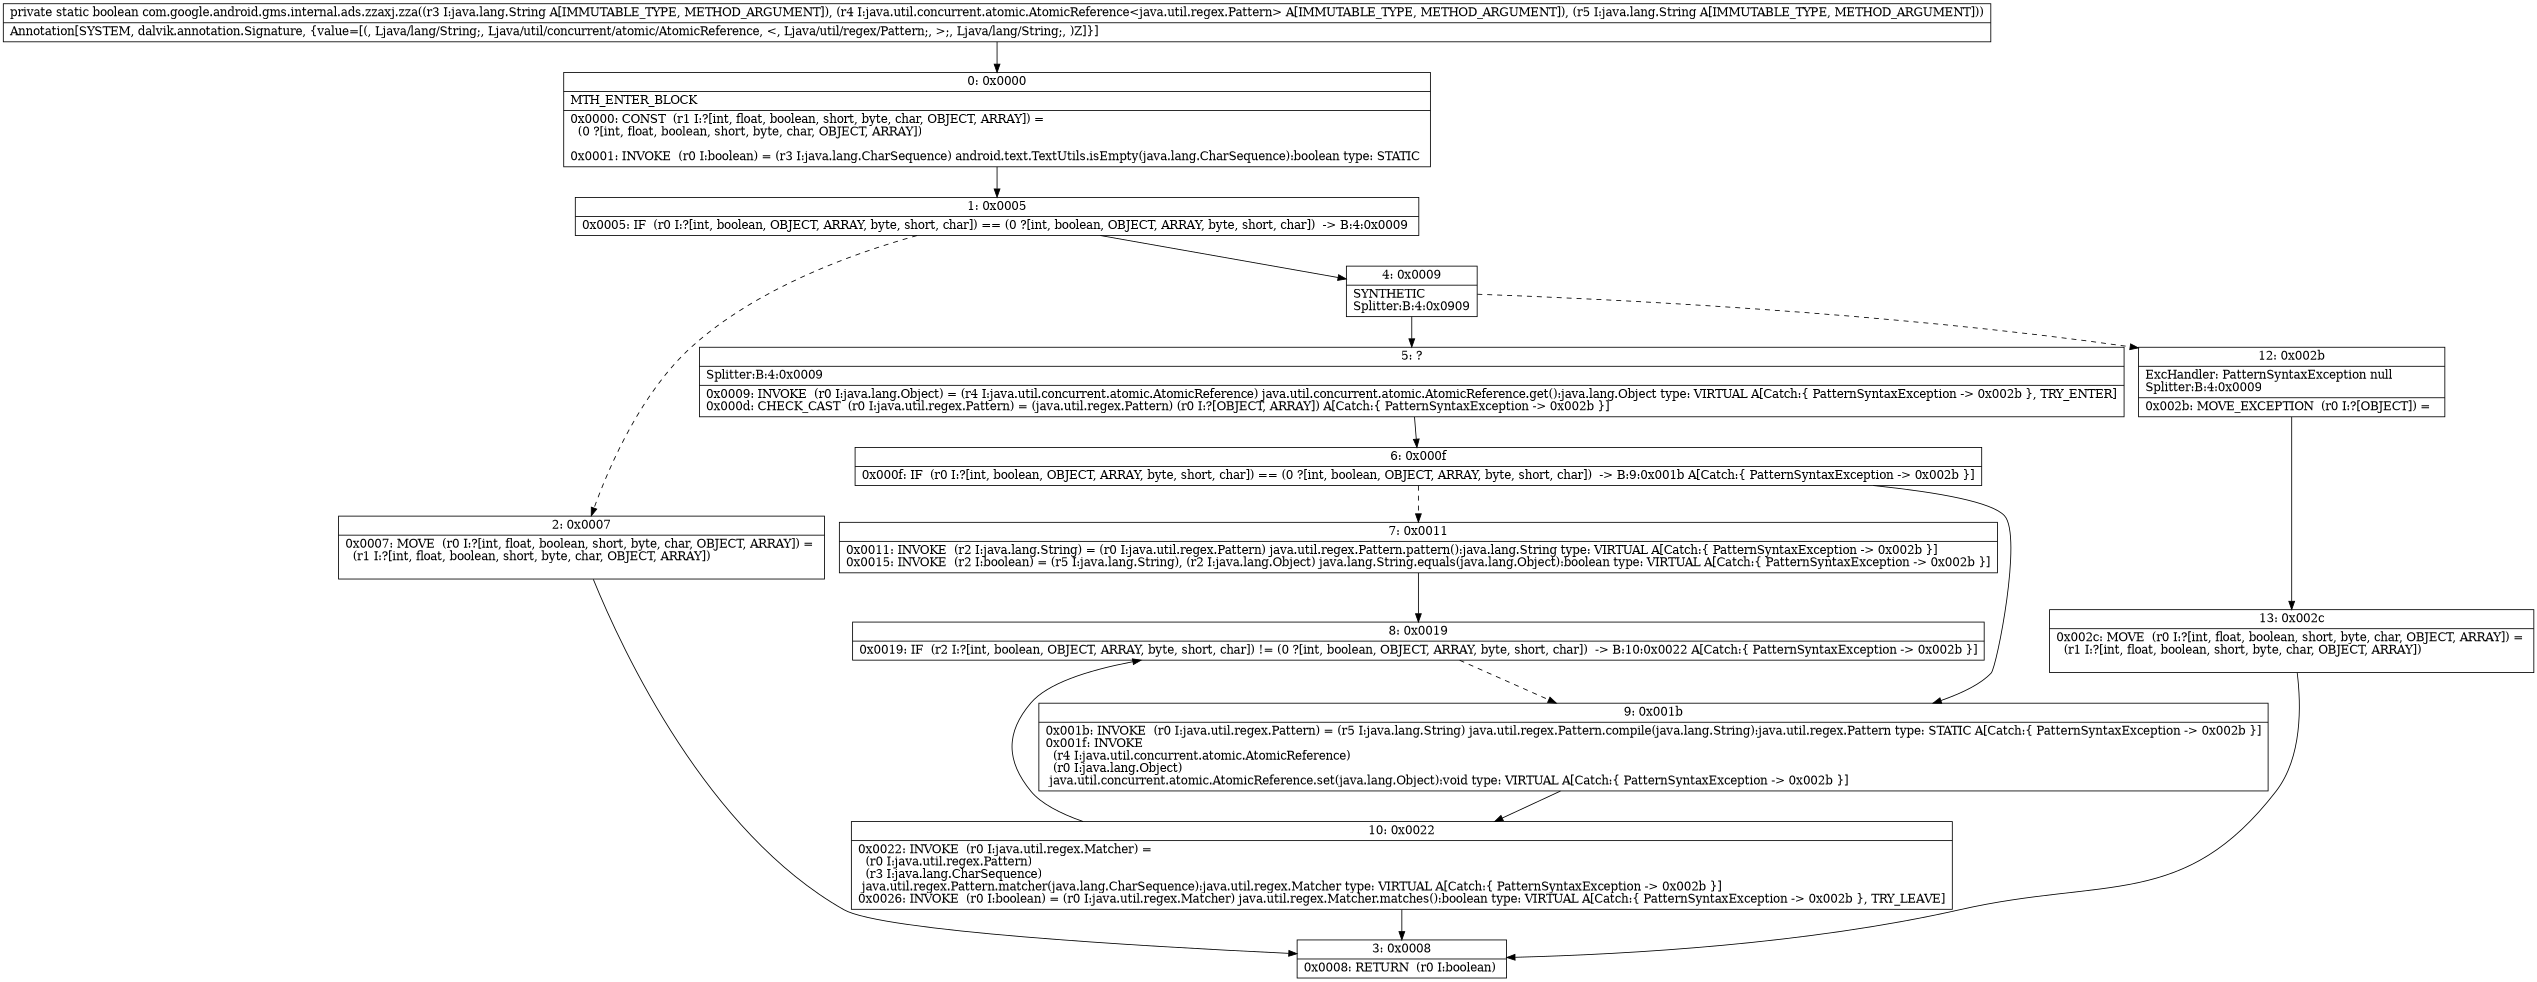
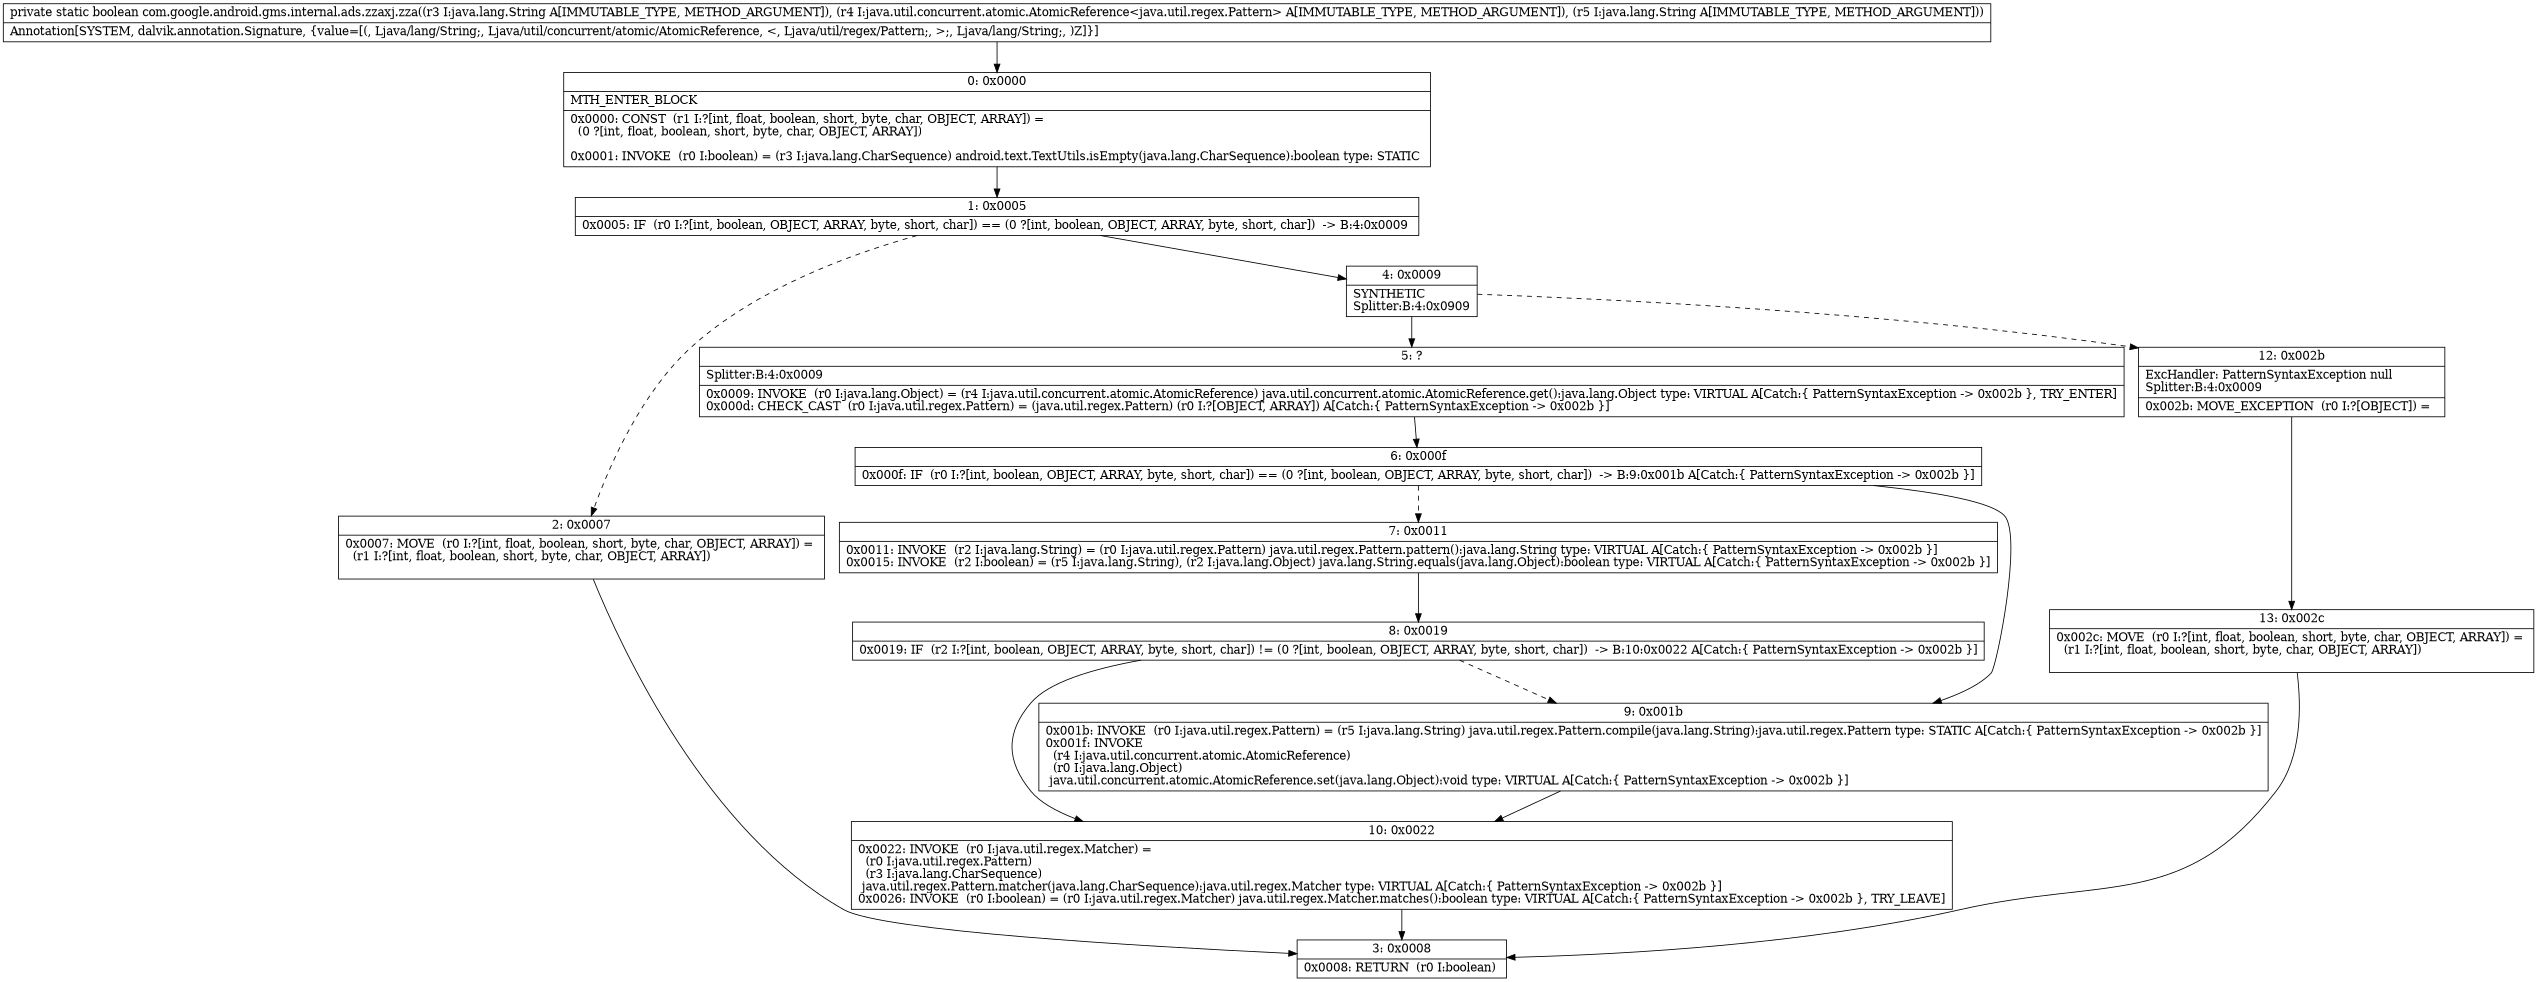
(1018, 723) -> (1022, 715)
